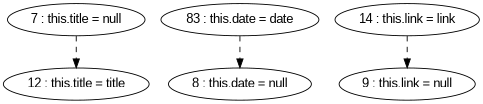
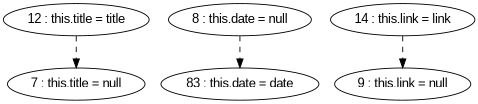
(76, 47) -> (76, 47)
(240, 47) -> (240, 47)
